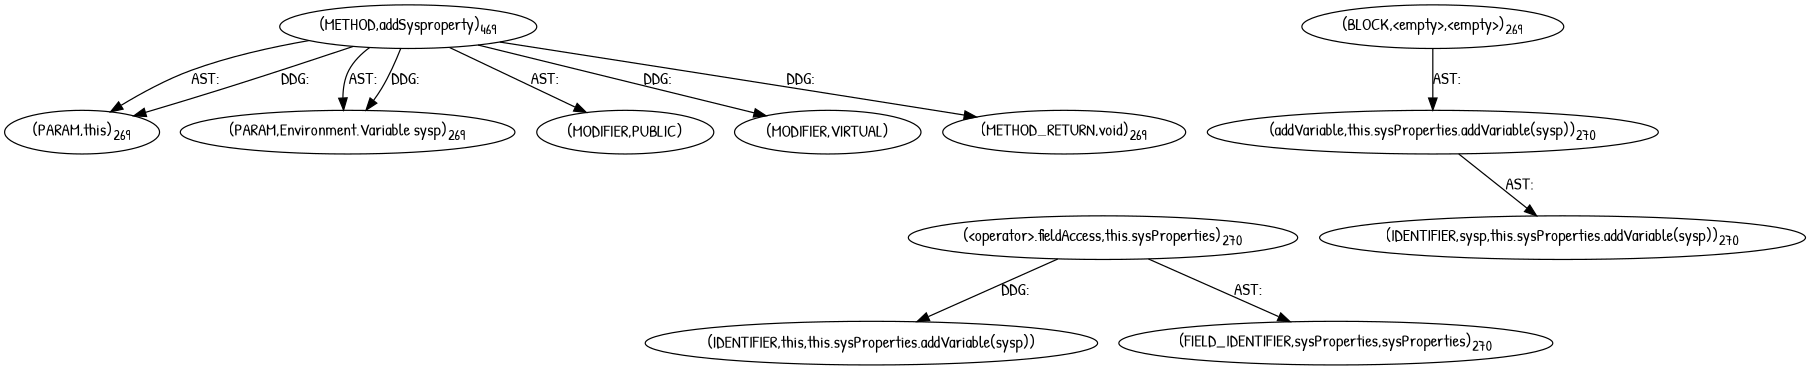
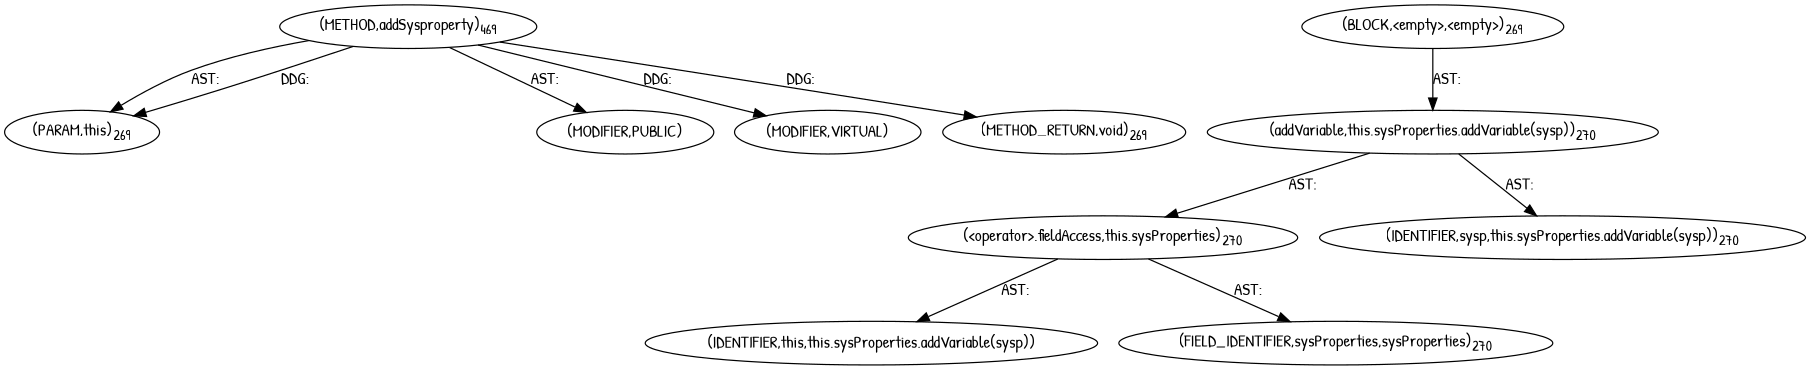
(348, 132) -> none
none -> (1273, 183)
(1018, 290) -> (1018, 290)
